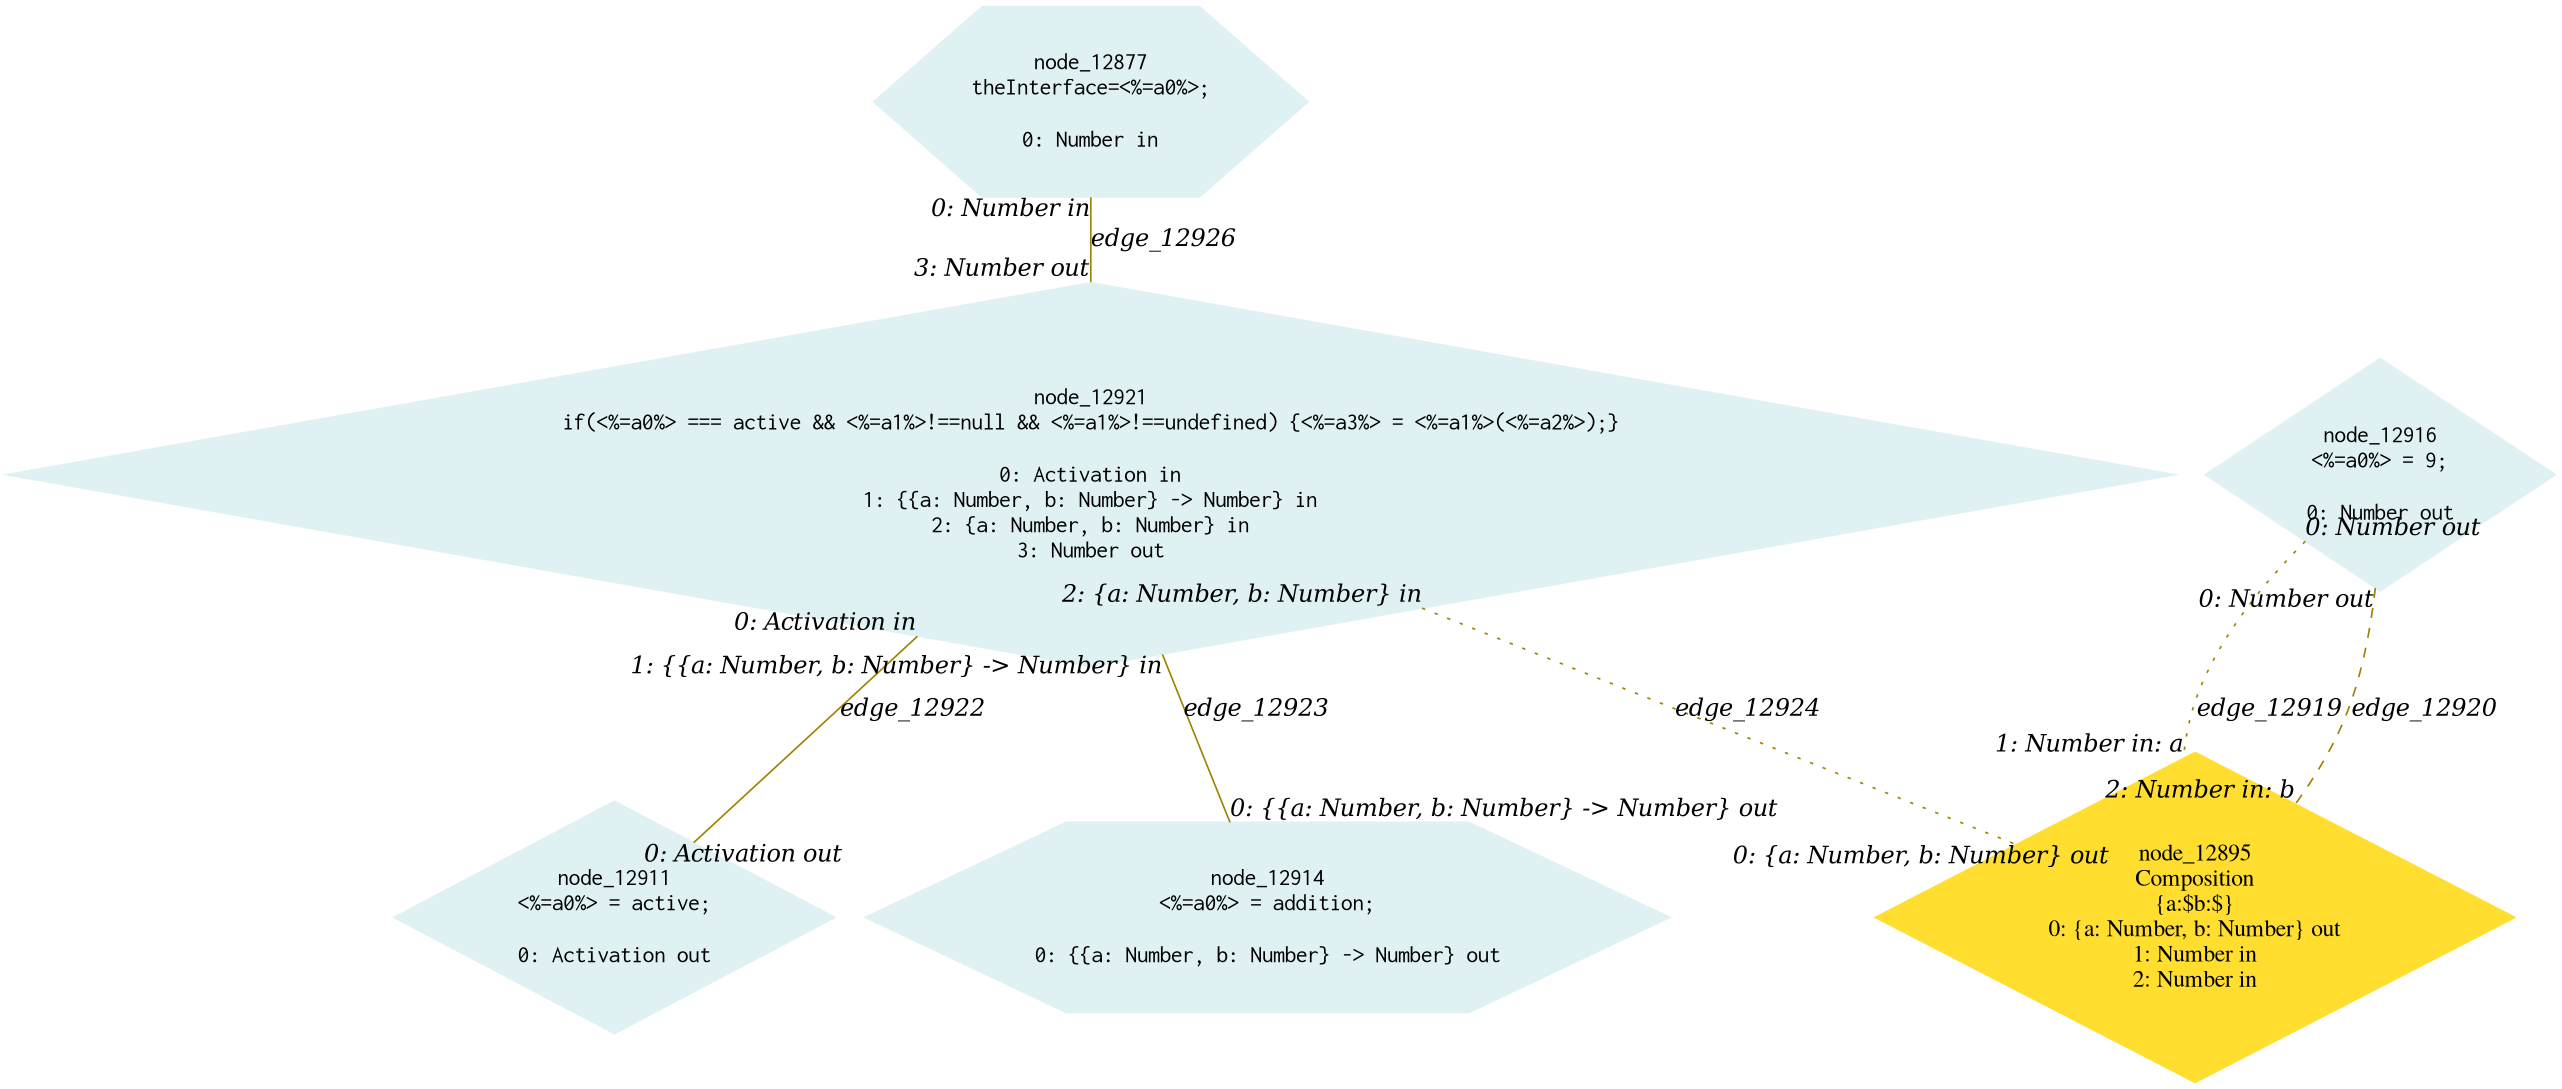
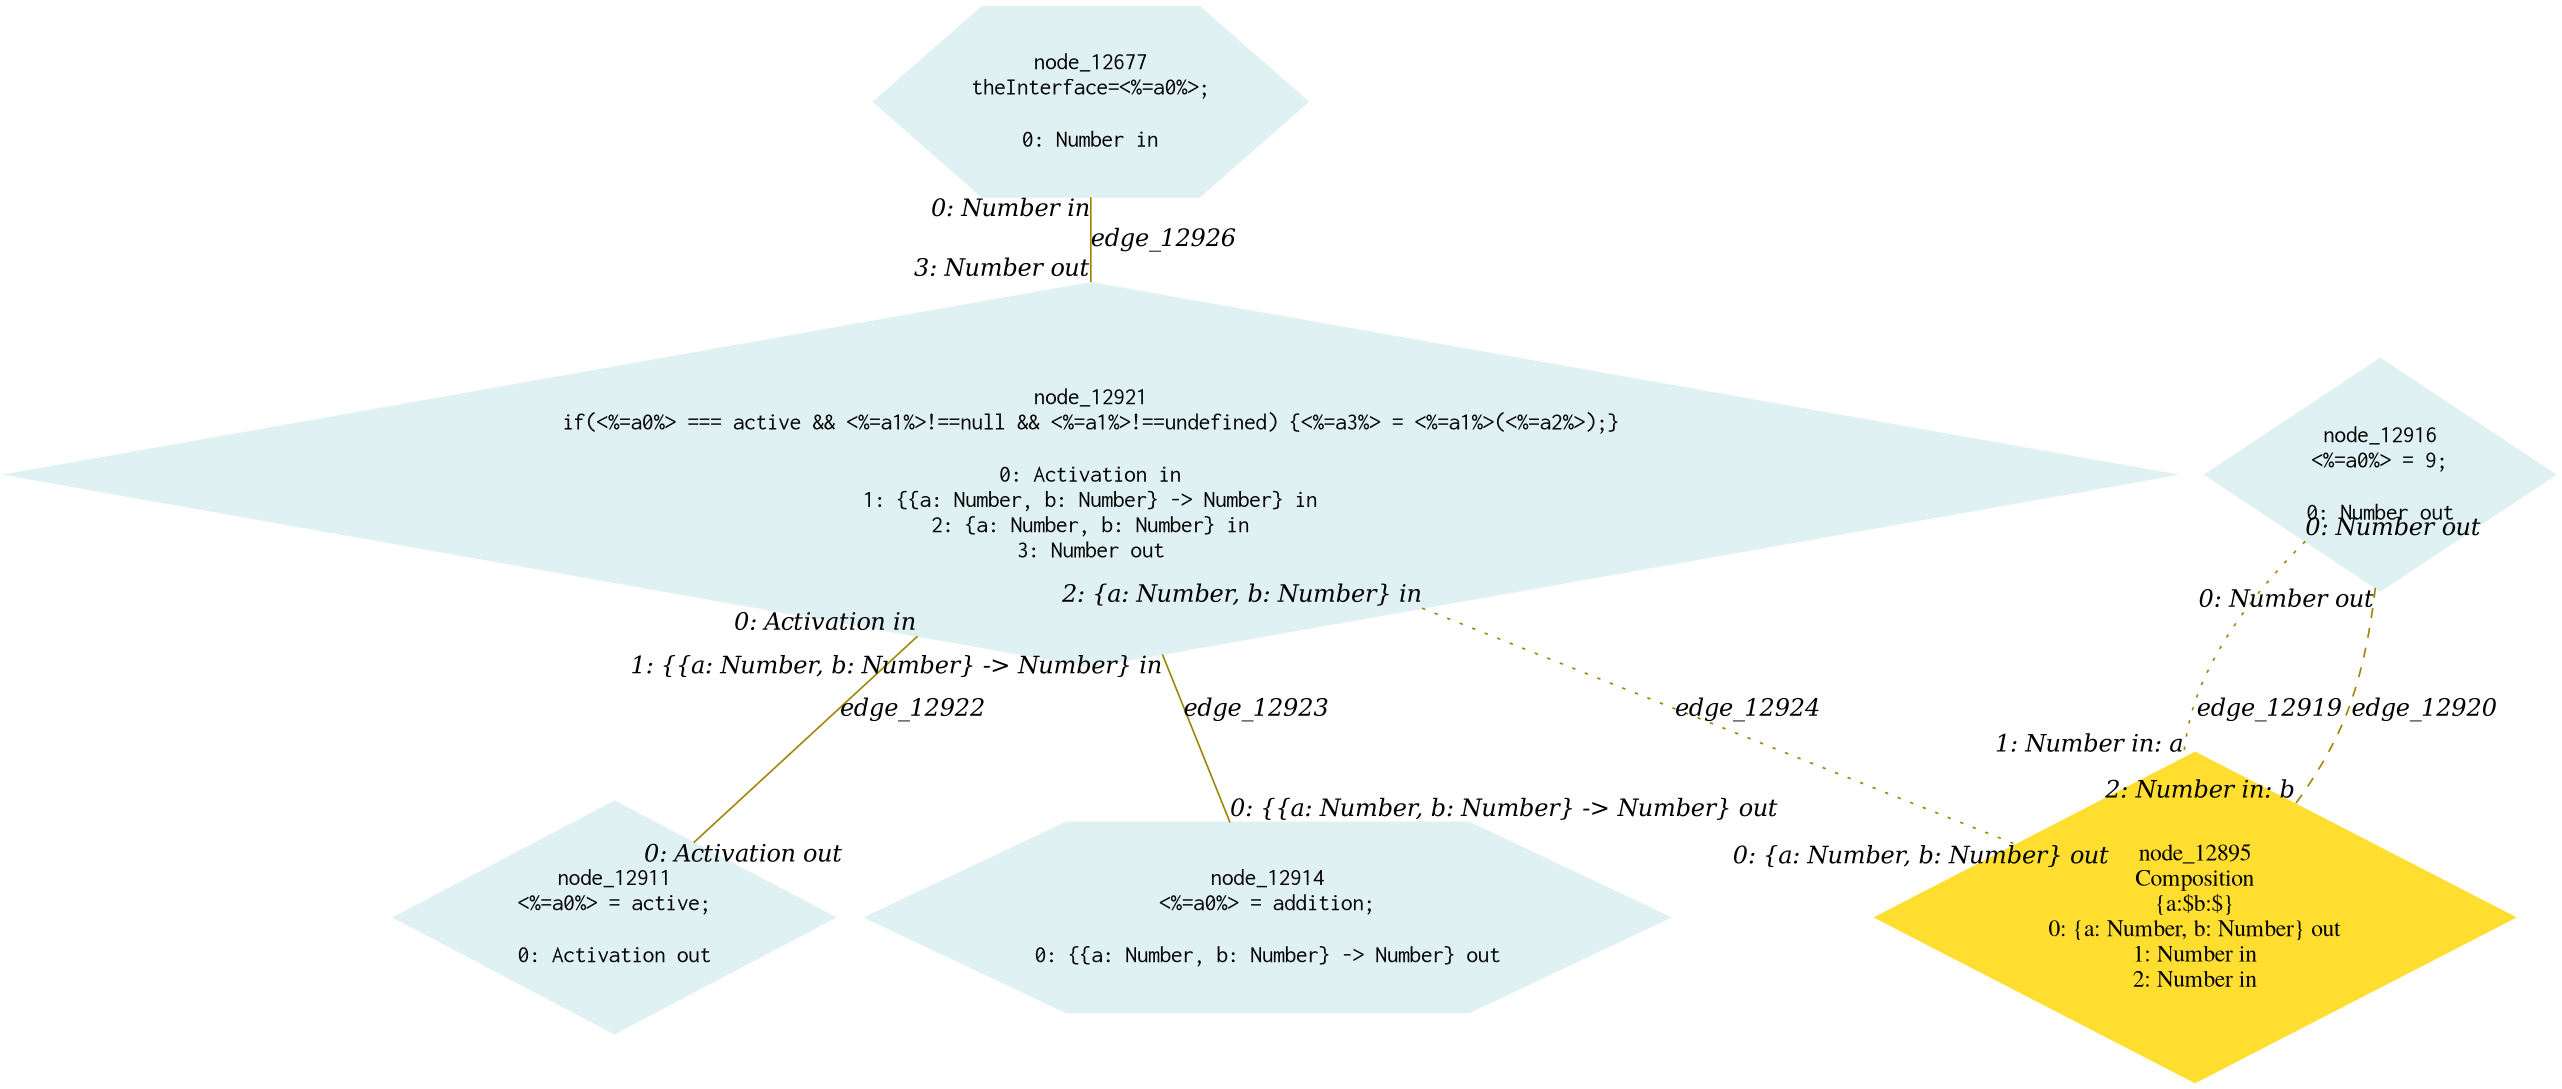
(1091, 102) -> (1091, 102)
